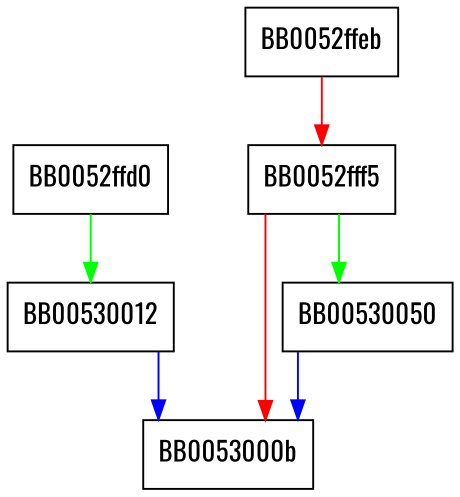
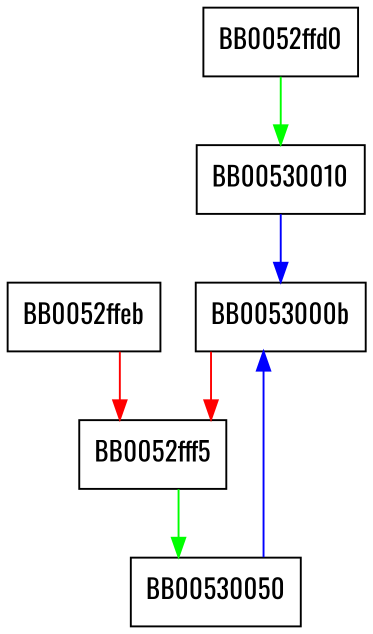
(265, 308) -> (211, 376)
(91, 317) -> (281, 180)
